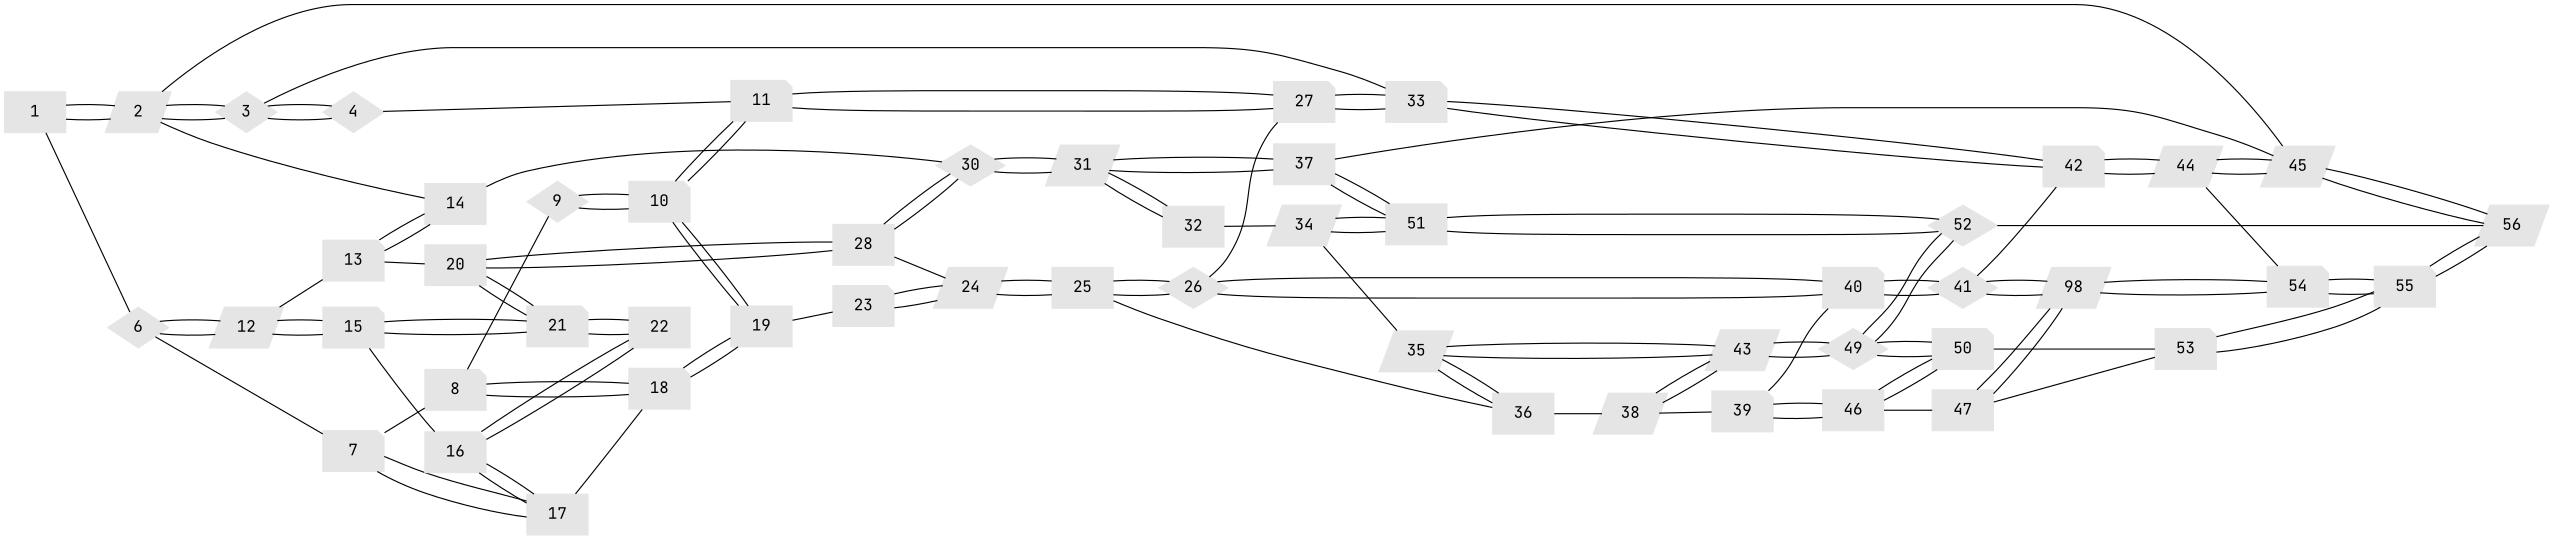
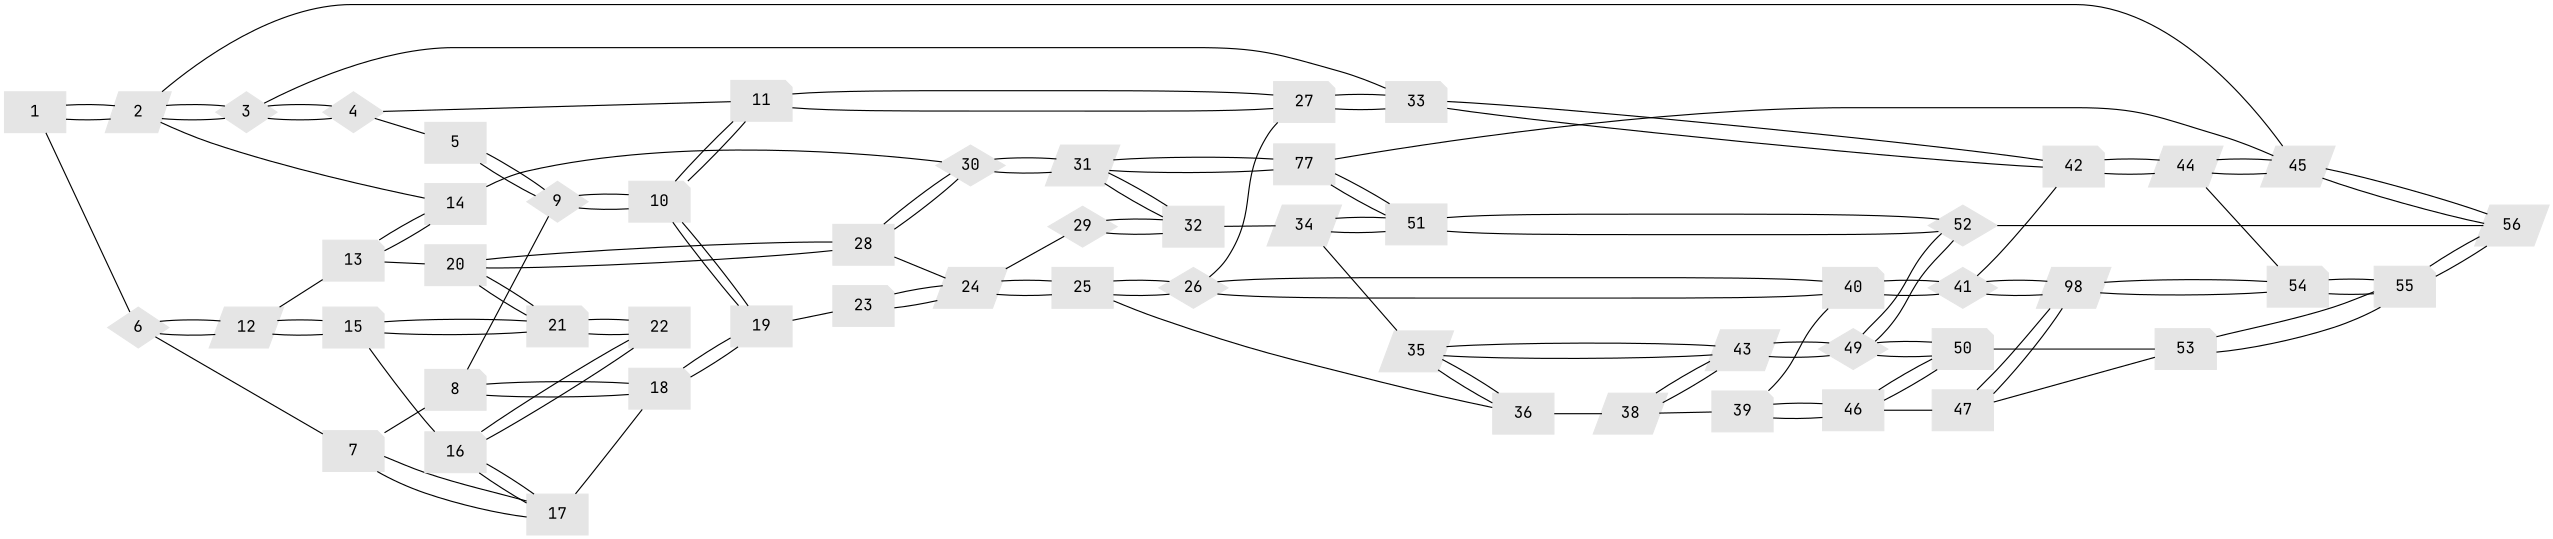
none -> (455, 143)
(1304, 164) -> (1304, 164)
none -> (1083, 227)
